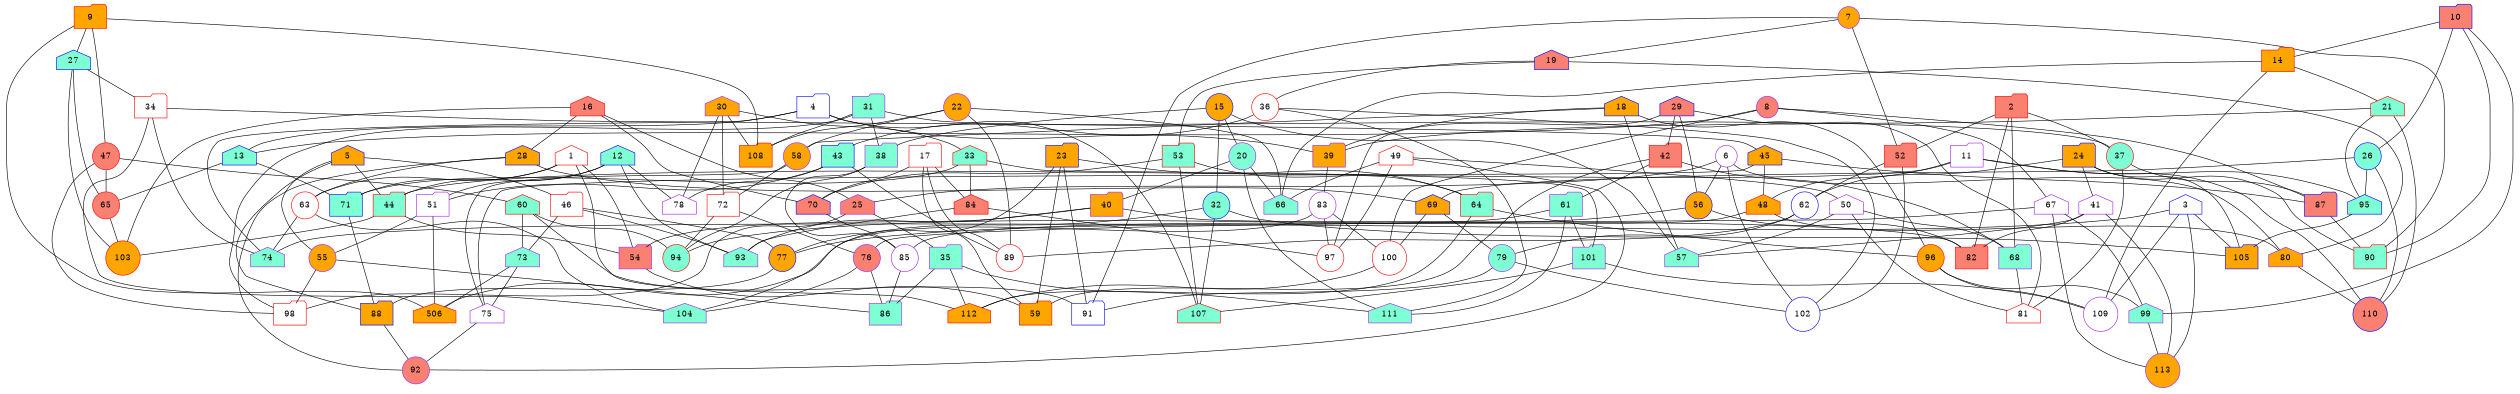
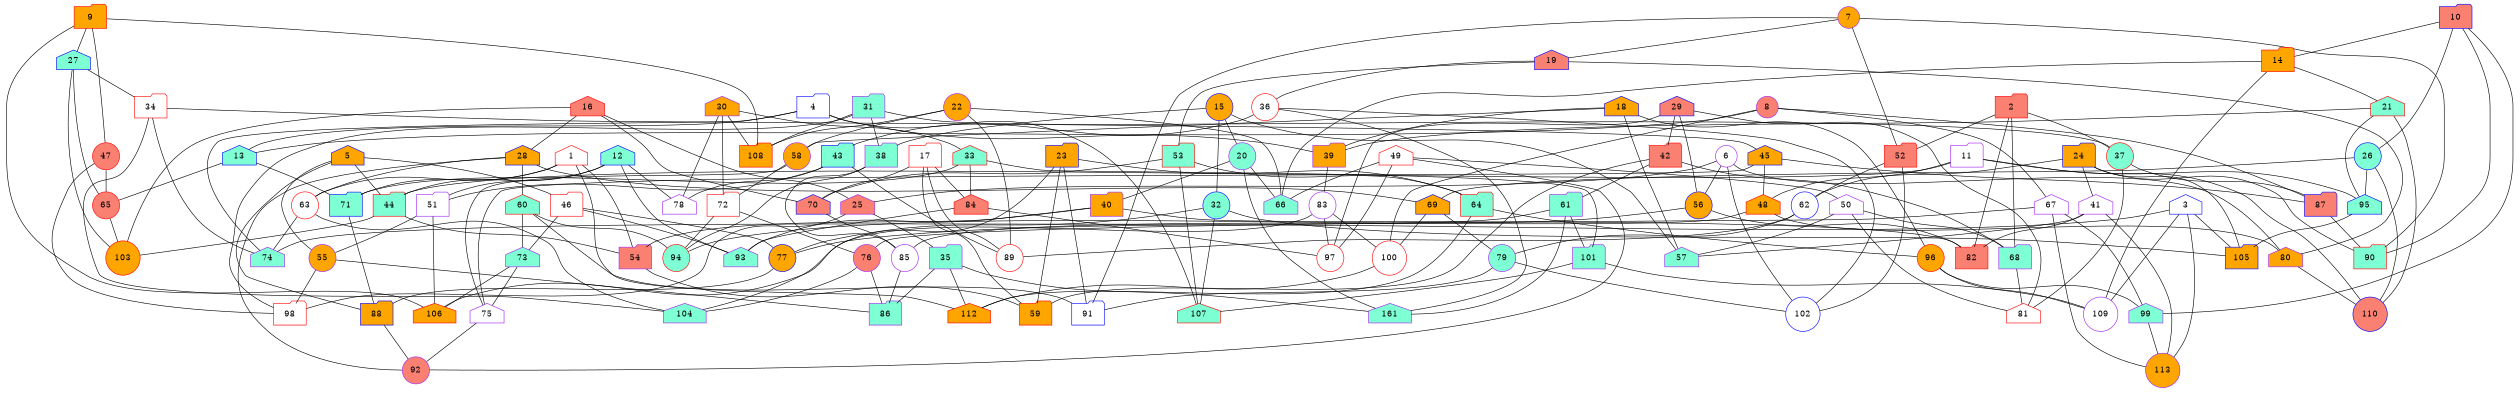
(314, 178) -> (523, 180)
(435, 314) -> (435, 314)
(1390, 314) -> (1390, 314)
